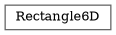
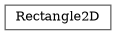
(58, 17) -> (58, 17)
